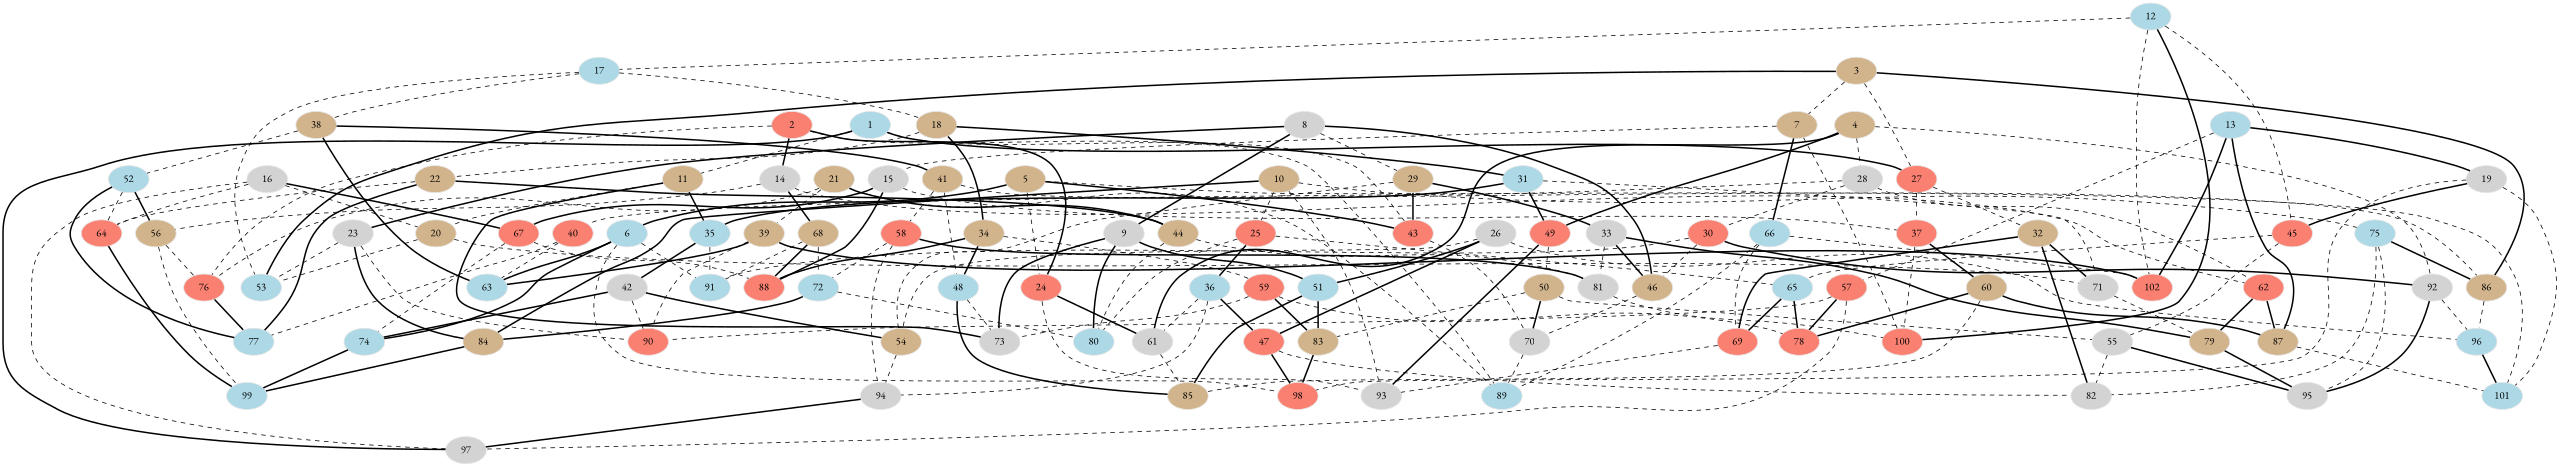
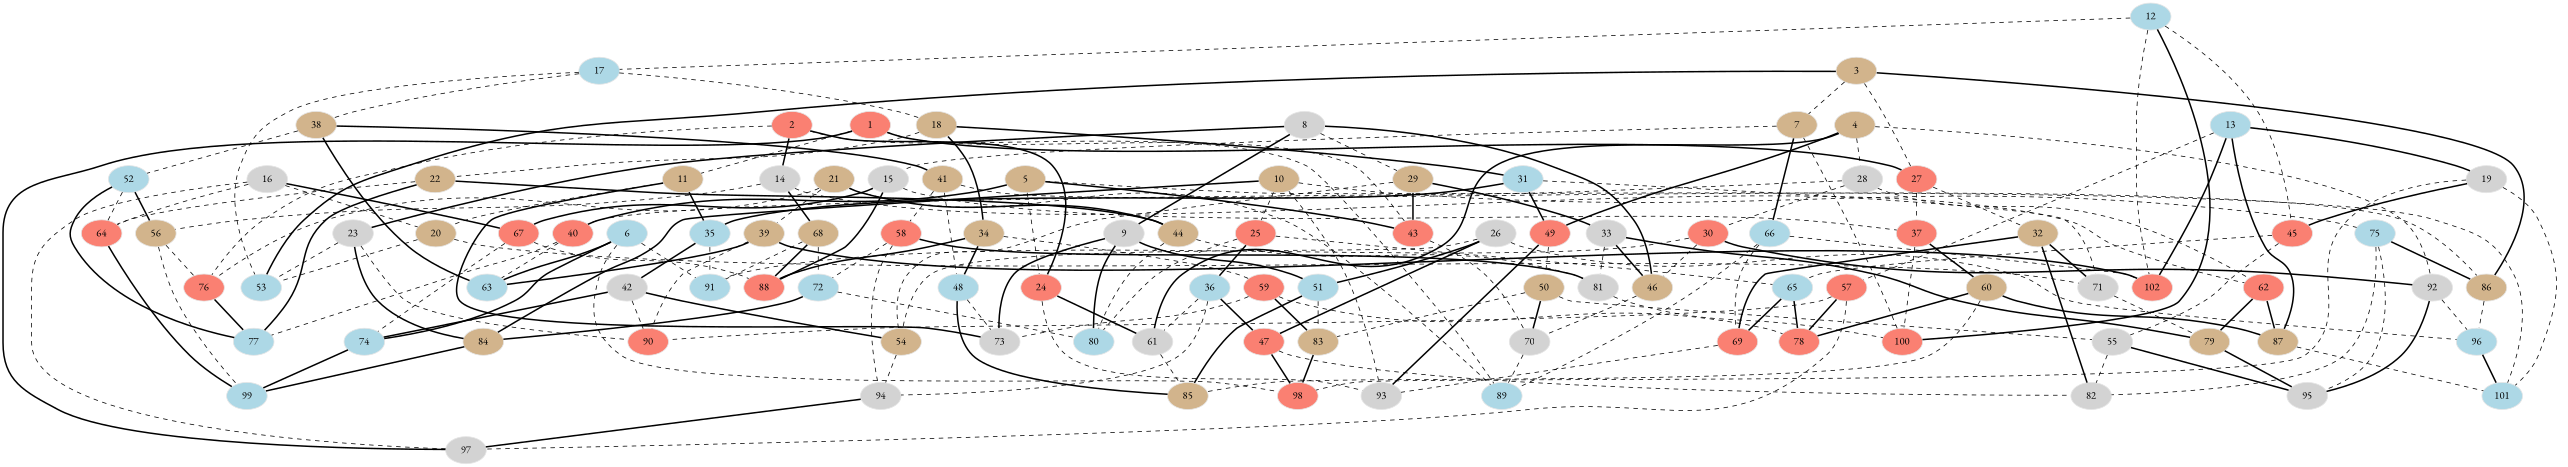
(870, 125) -> (870, 125)
(824, 202) -> (733, 200)
(1318, 315) -> (1318, 315)
